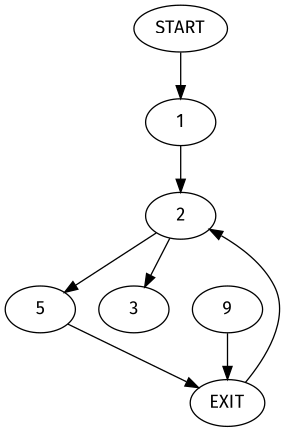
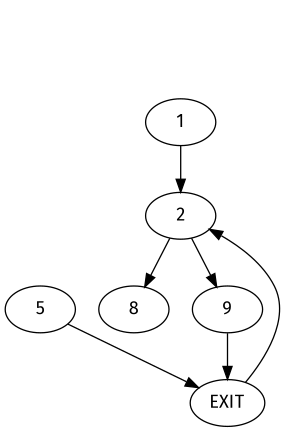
(181, 29) -> none
(116, 259) -> (201, 257)
(134, 309) -> (134, 309)
